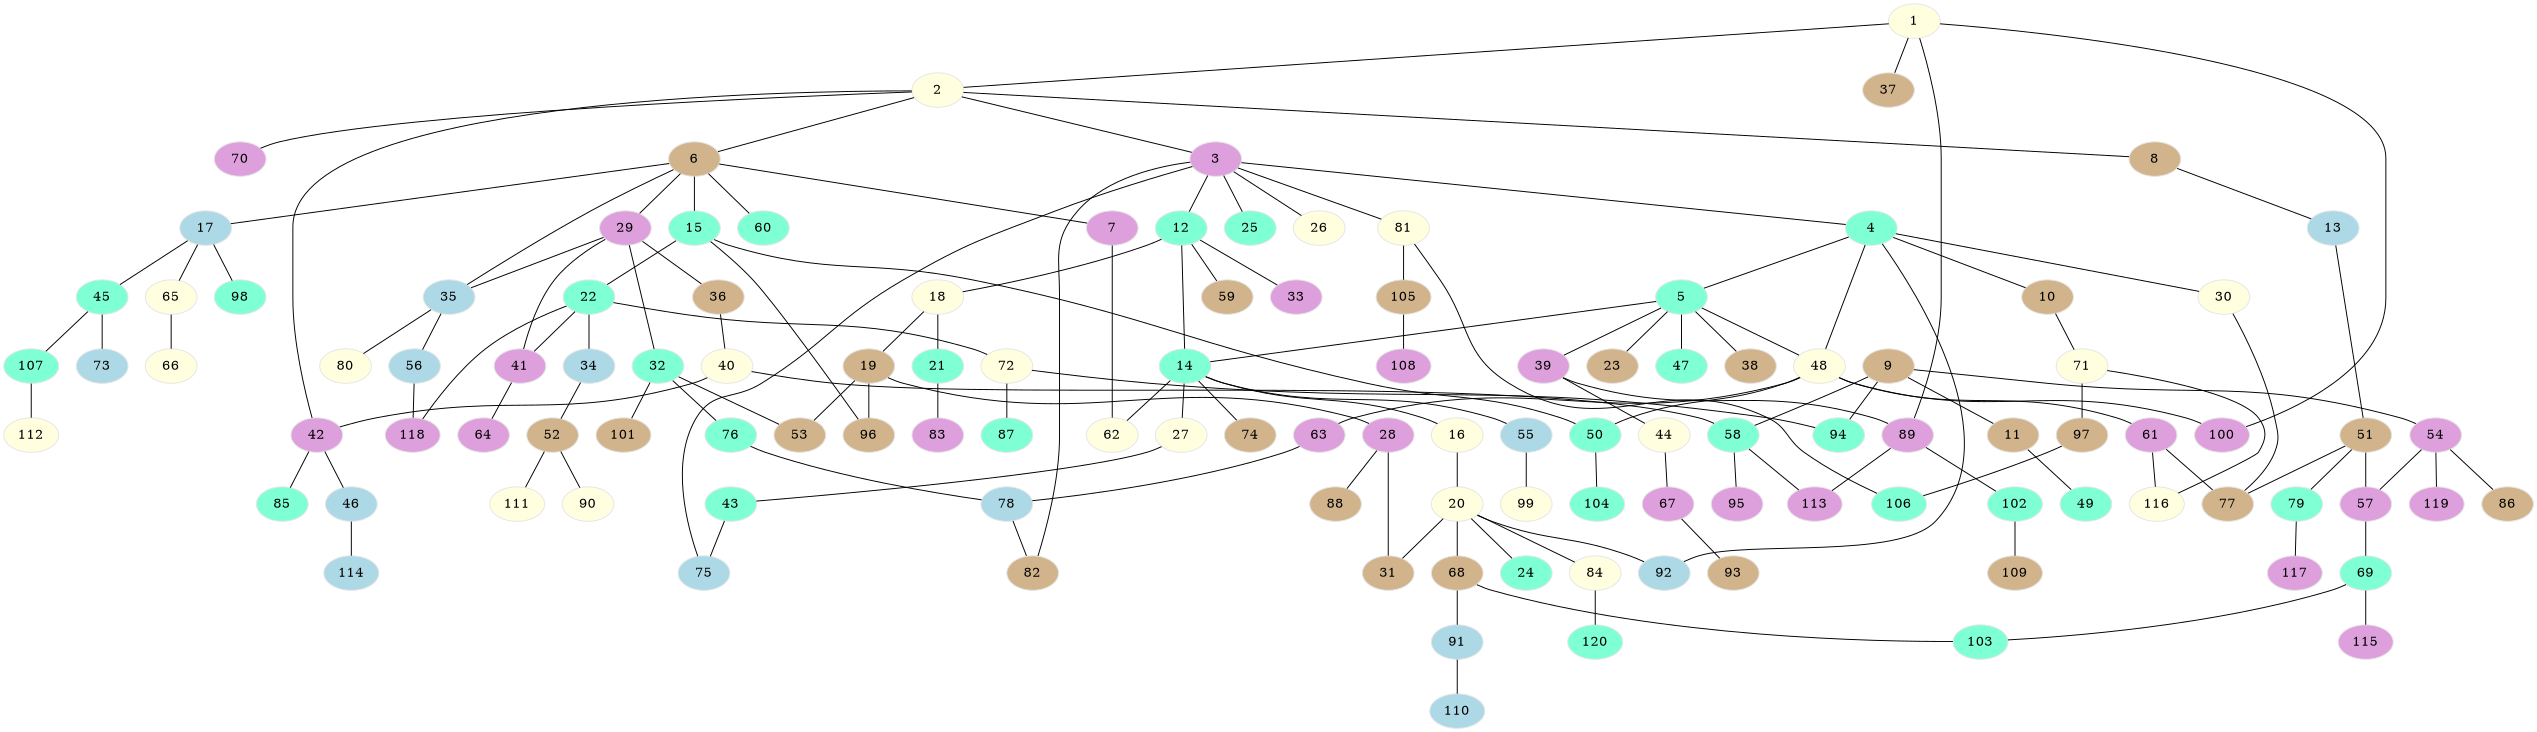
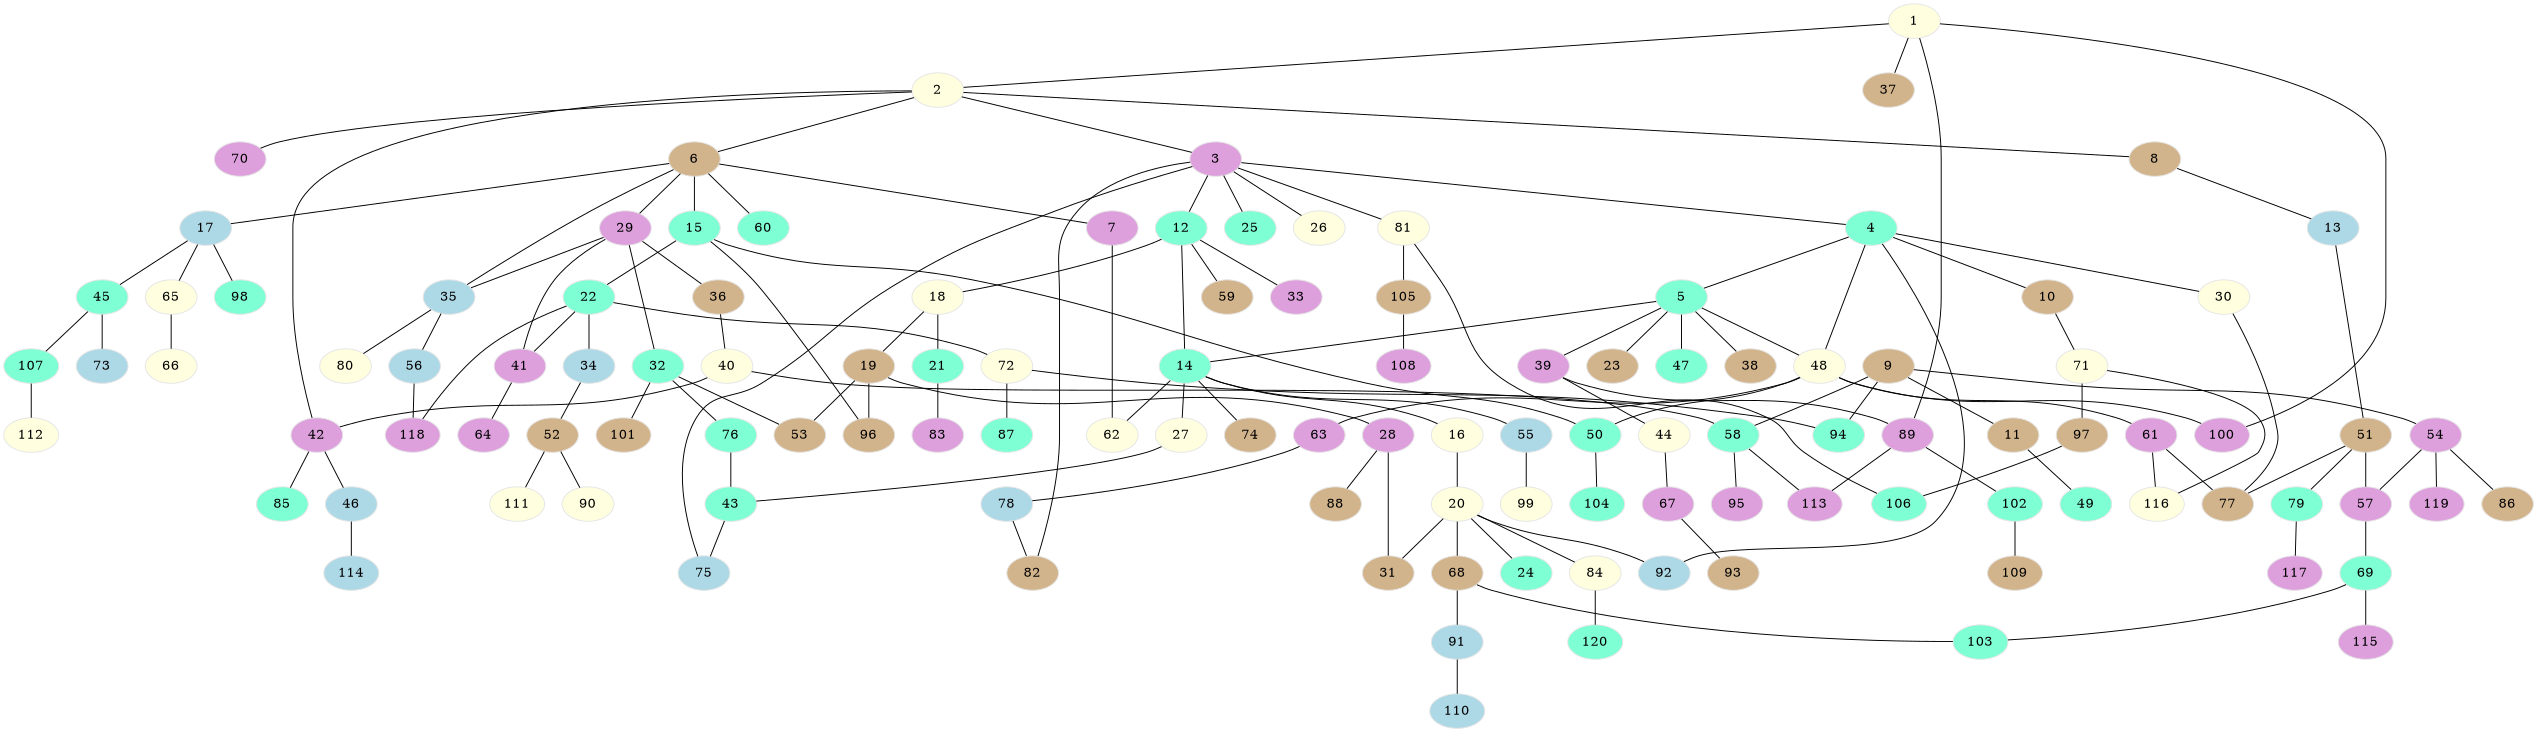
(865, 479) -> (731, 470)
